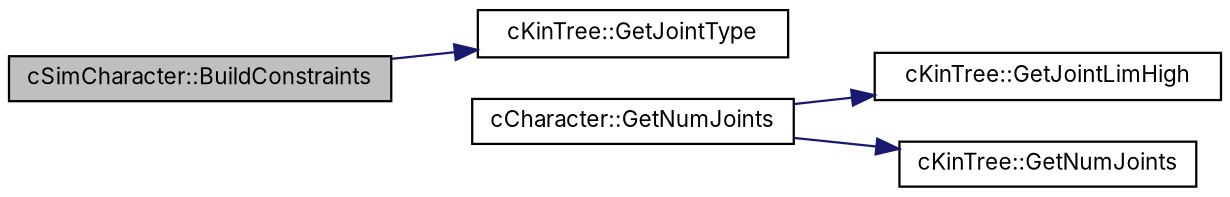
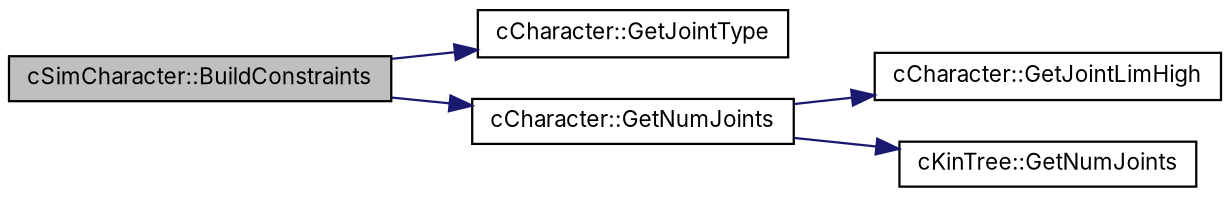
(633, 34) -> (633, 34)
(1048, 76) -> (1048, 76)
none -> (421, 100)
